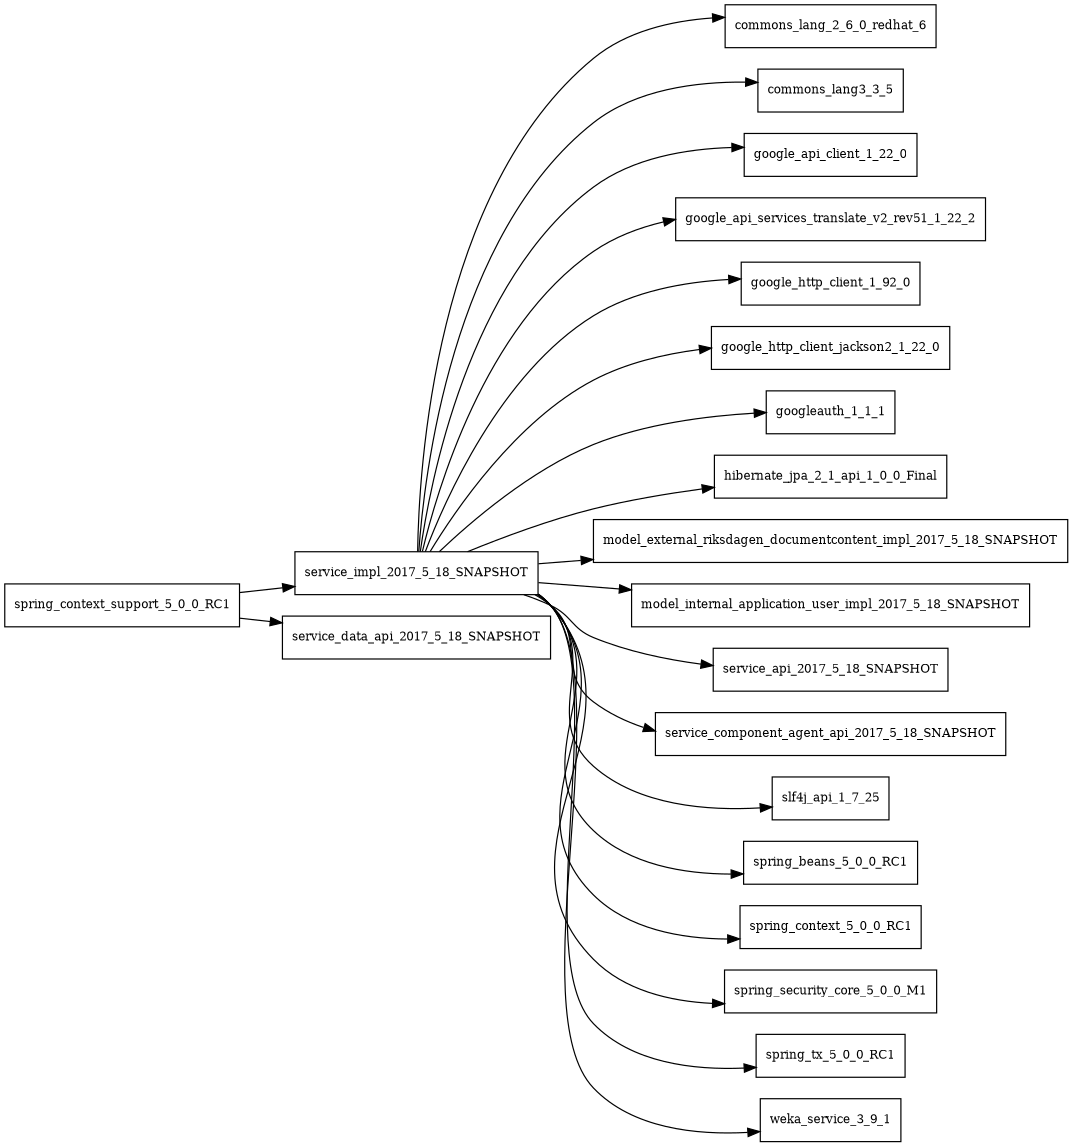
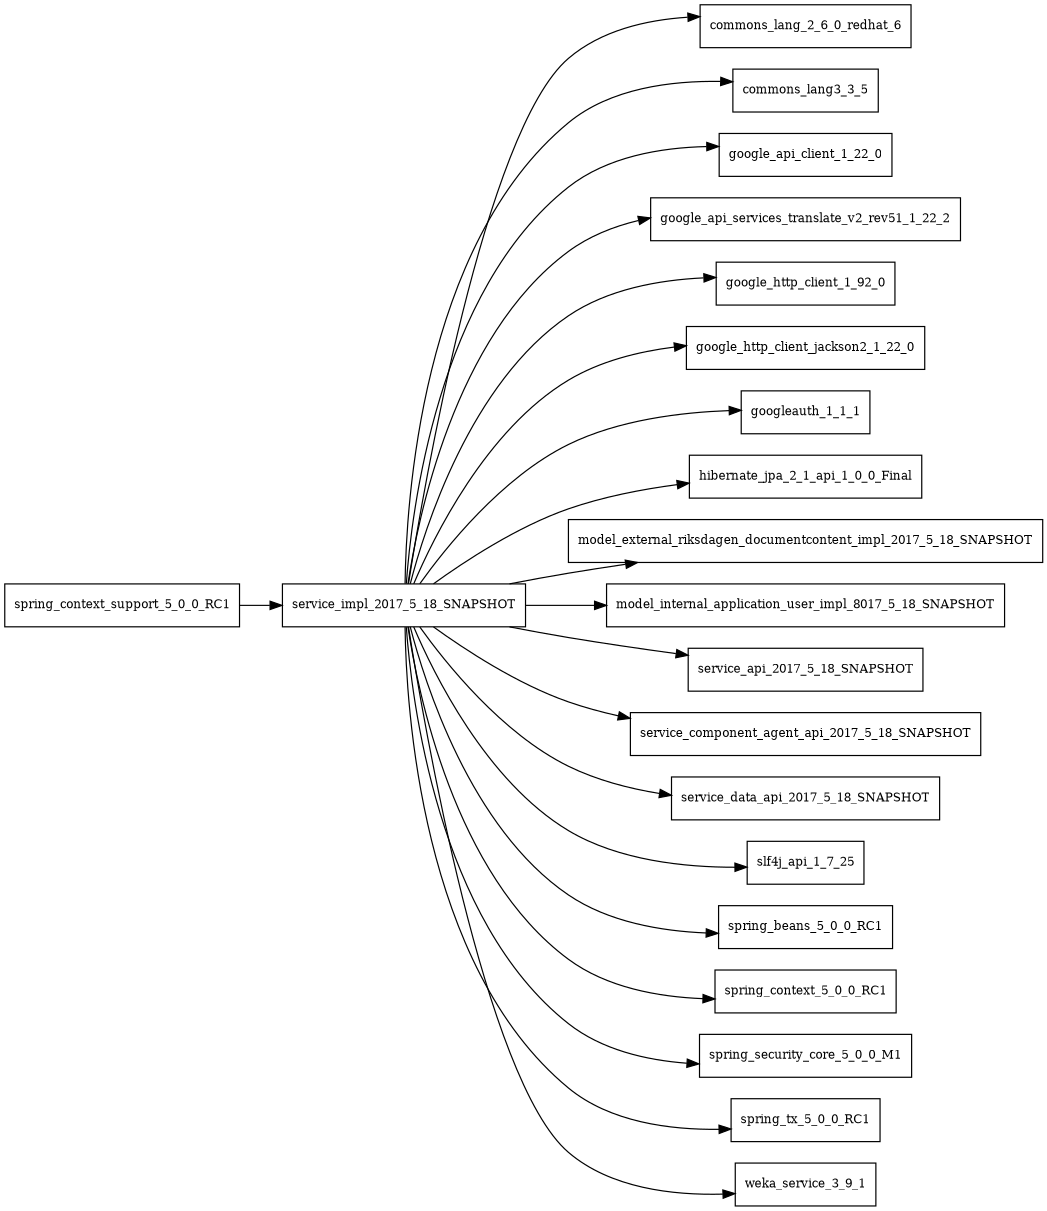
(831, 605) -> (806, 605)
(255, 620) -> (522, 737)
